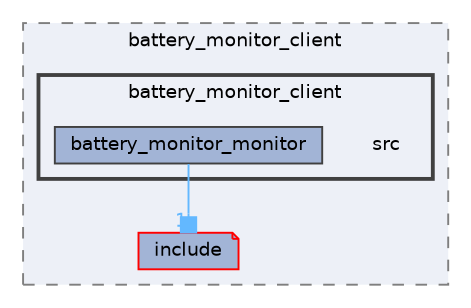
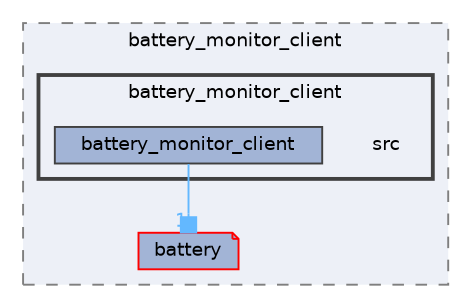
(189, 145) -> (189, 145)
(189, 251) -> (189, 251)
